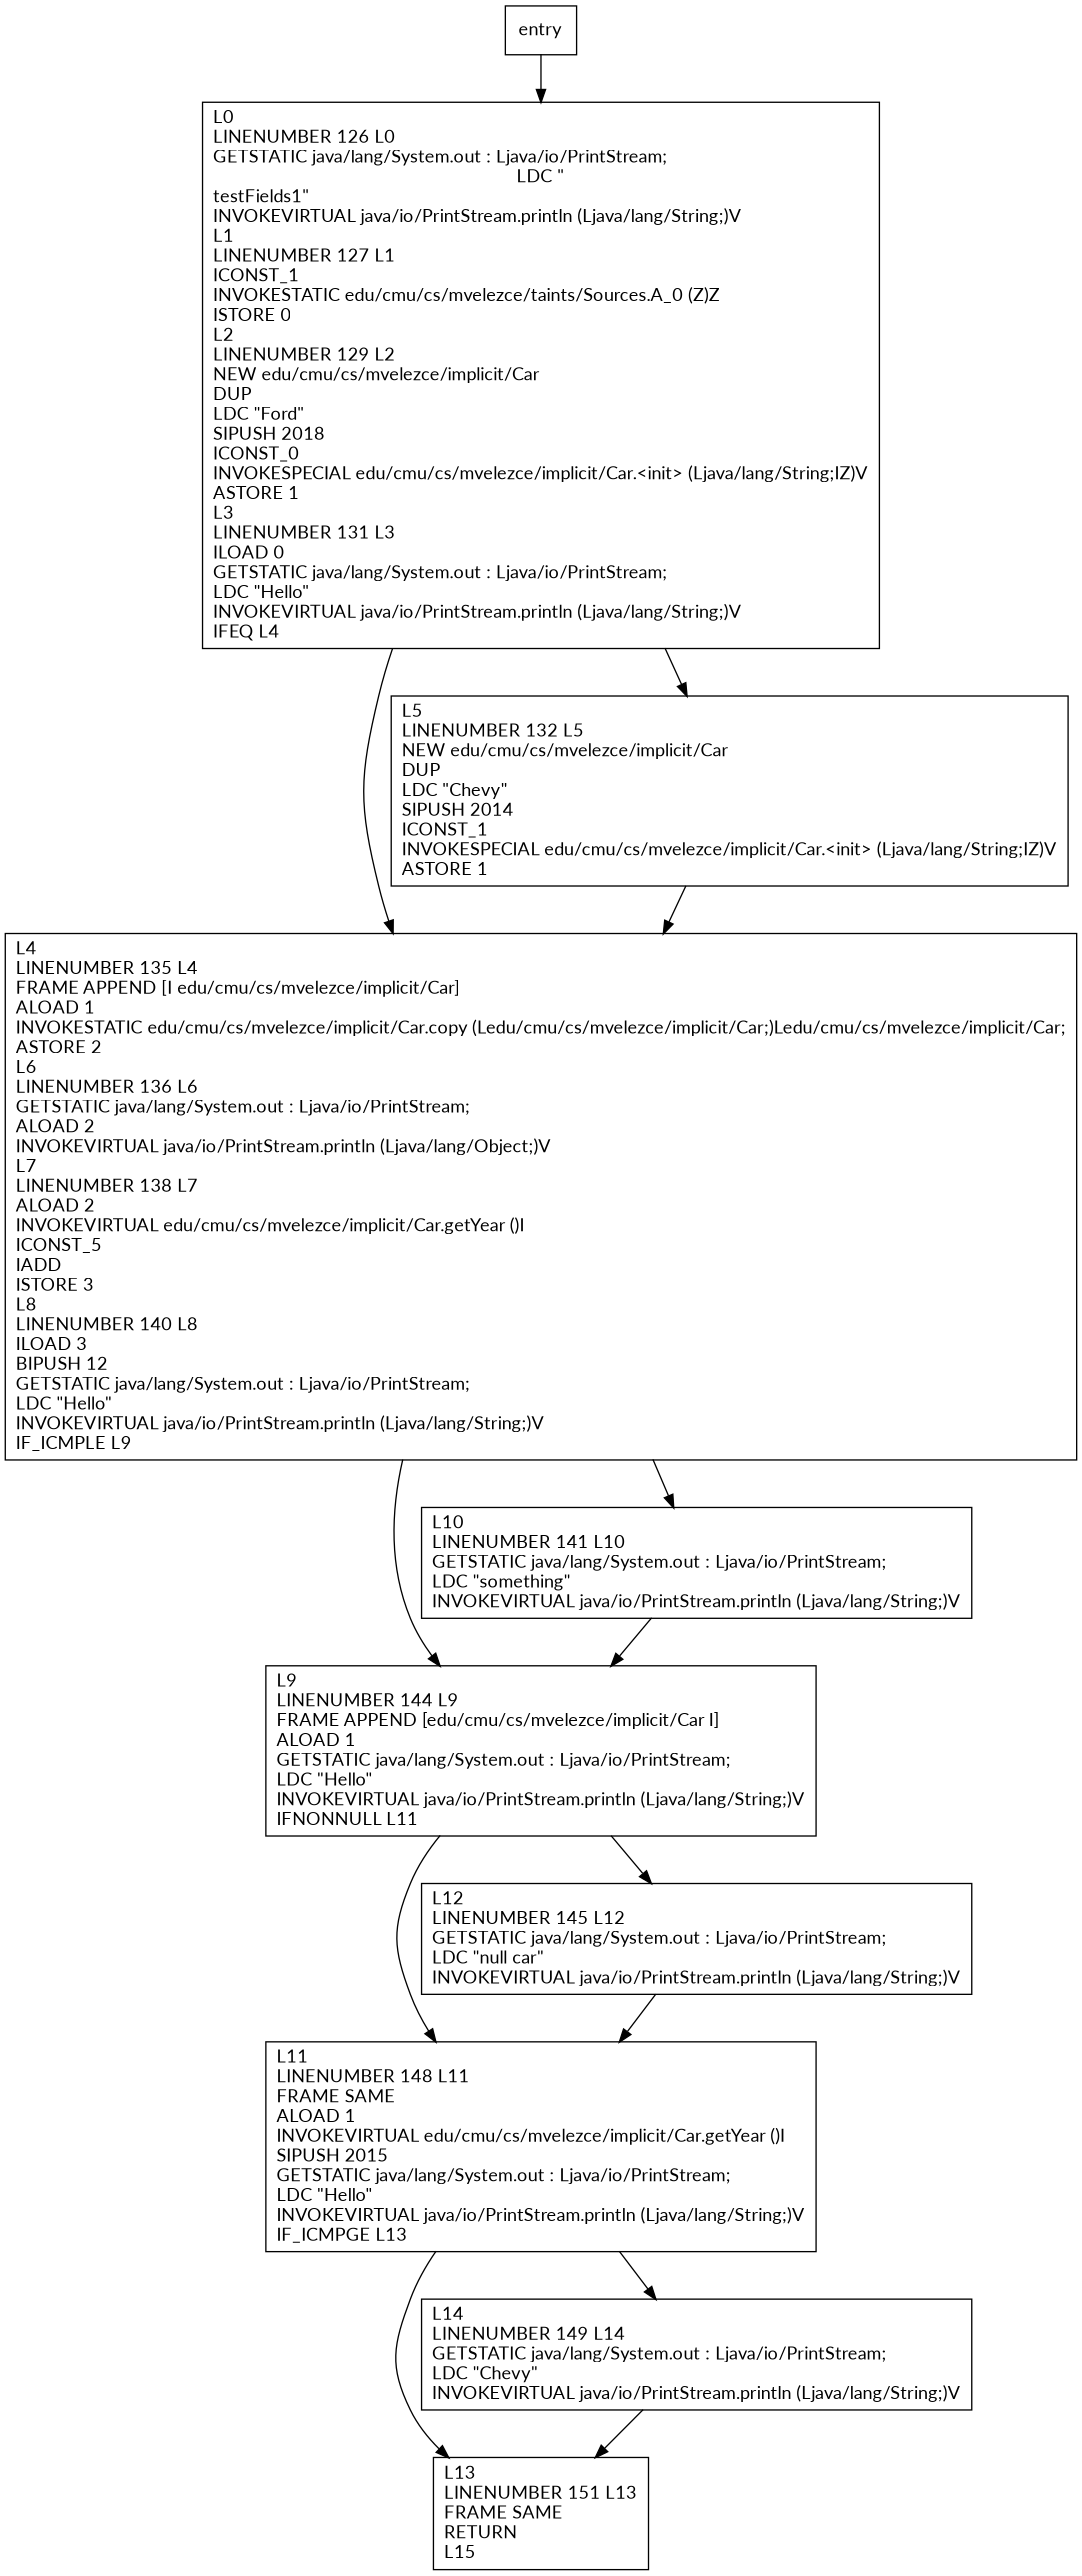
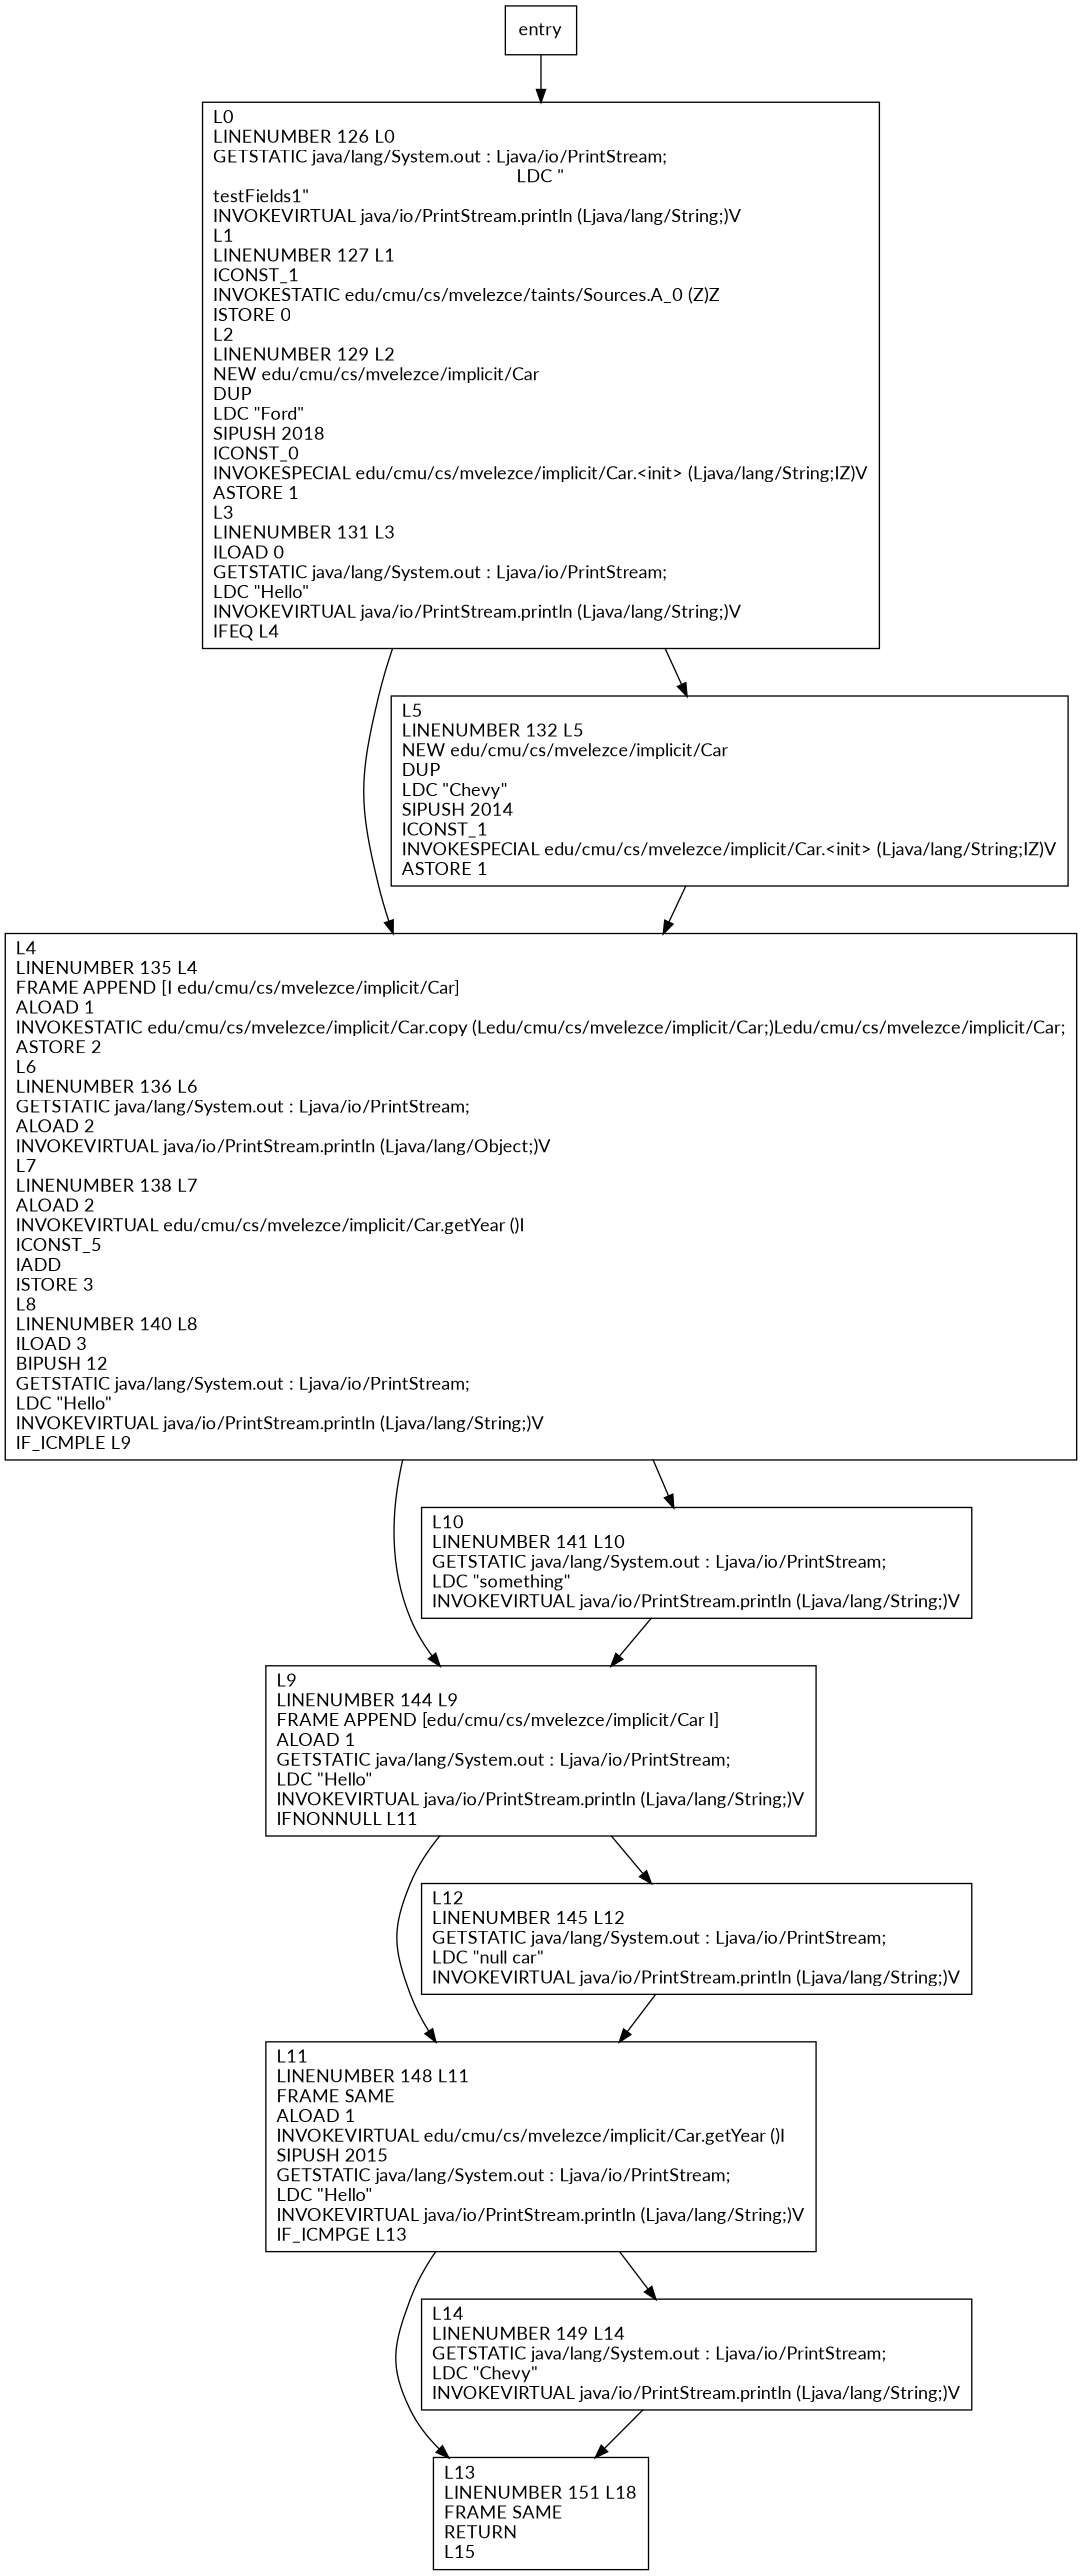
(541, 2514) -> (541, 2514)
